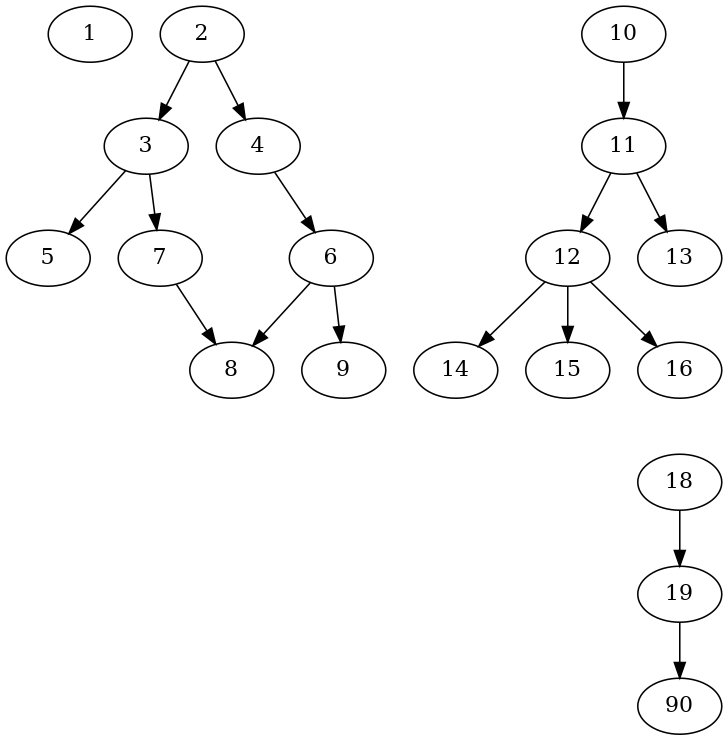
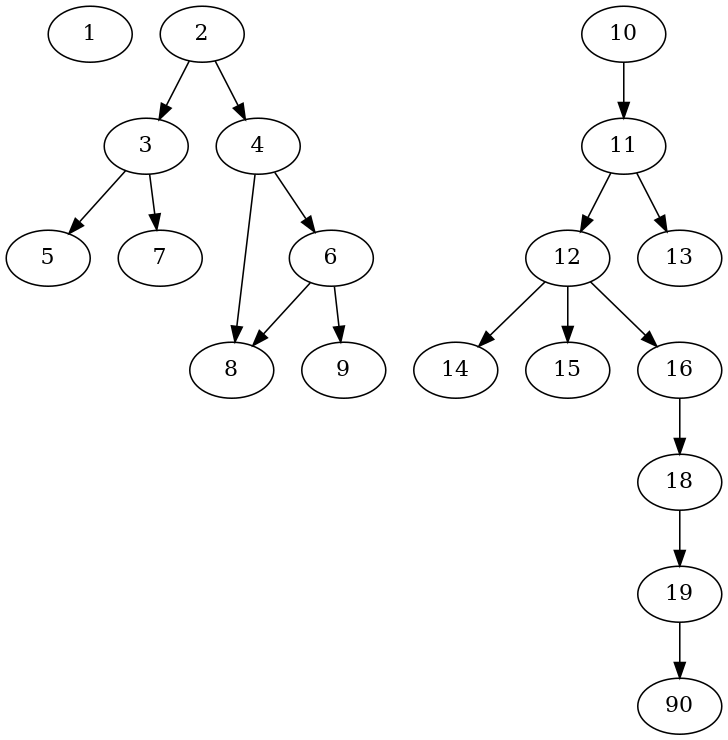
(192, 308) -> (246, 250)
none -> (680, 419)
